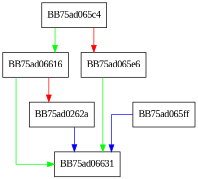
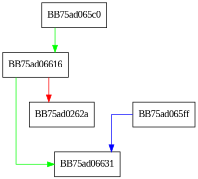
(74, 15) -> (74, 15)
(114, 65) -> none
(74, 136) -> none
